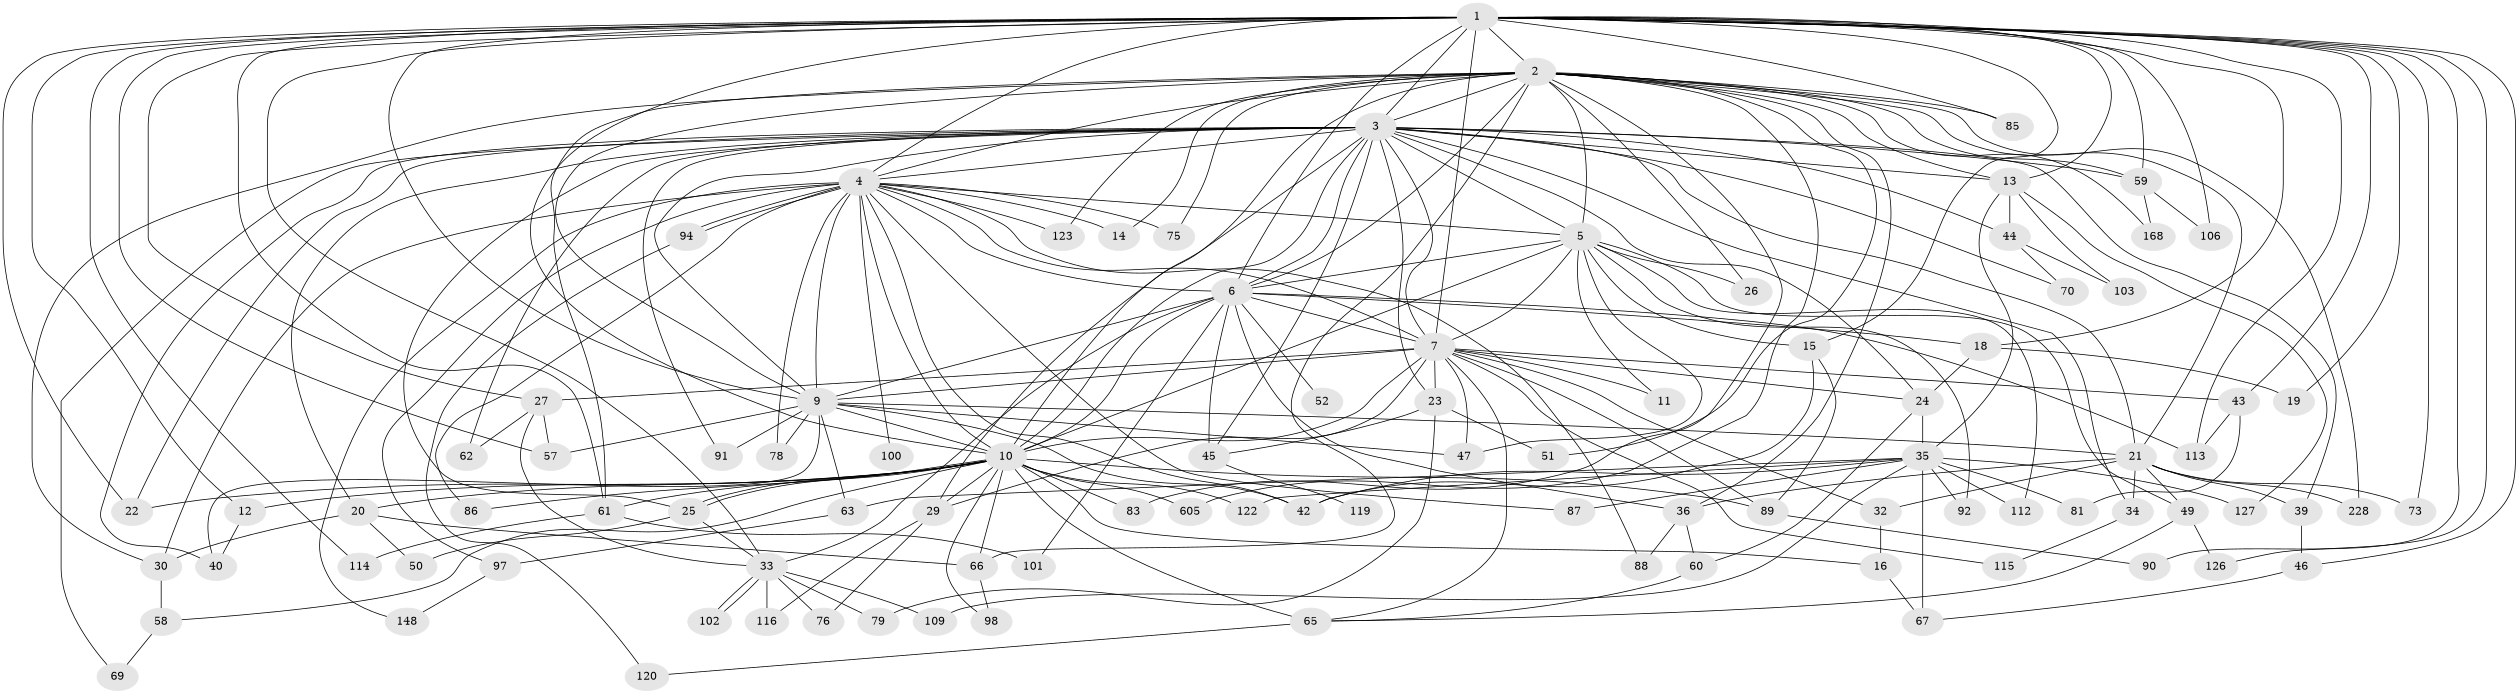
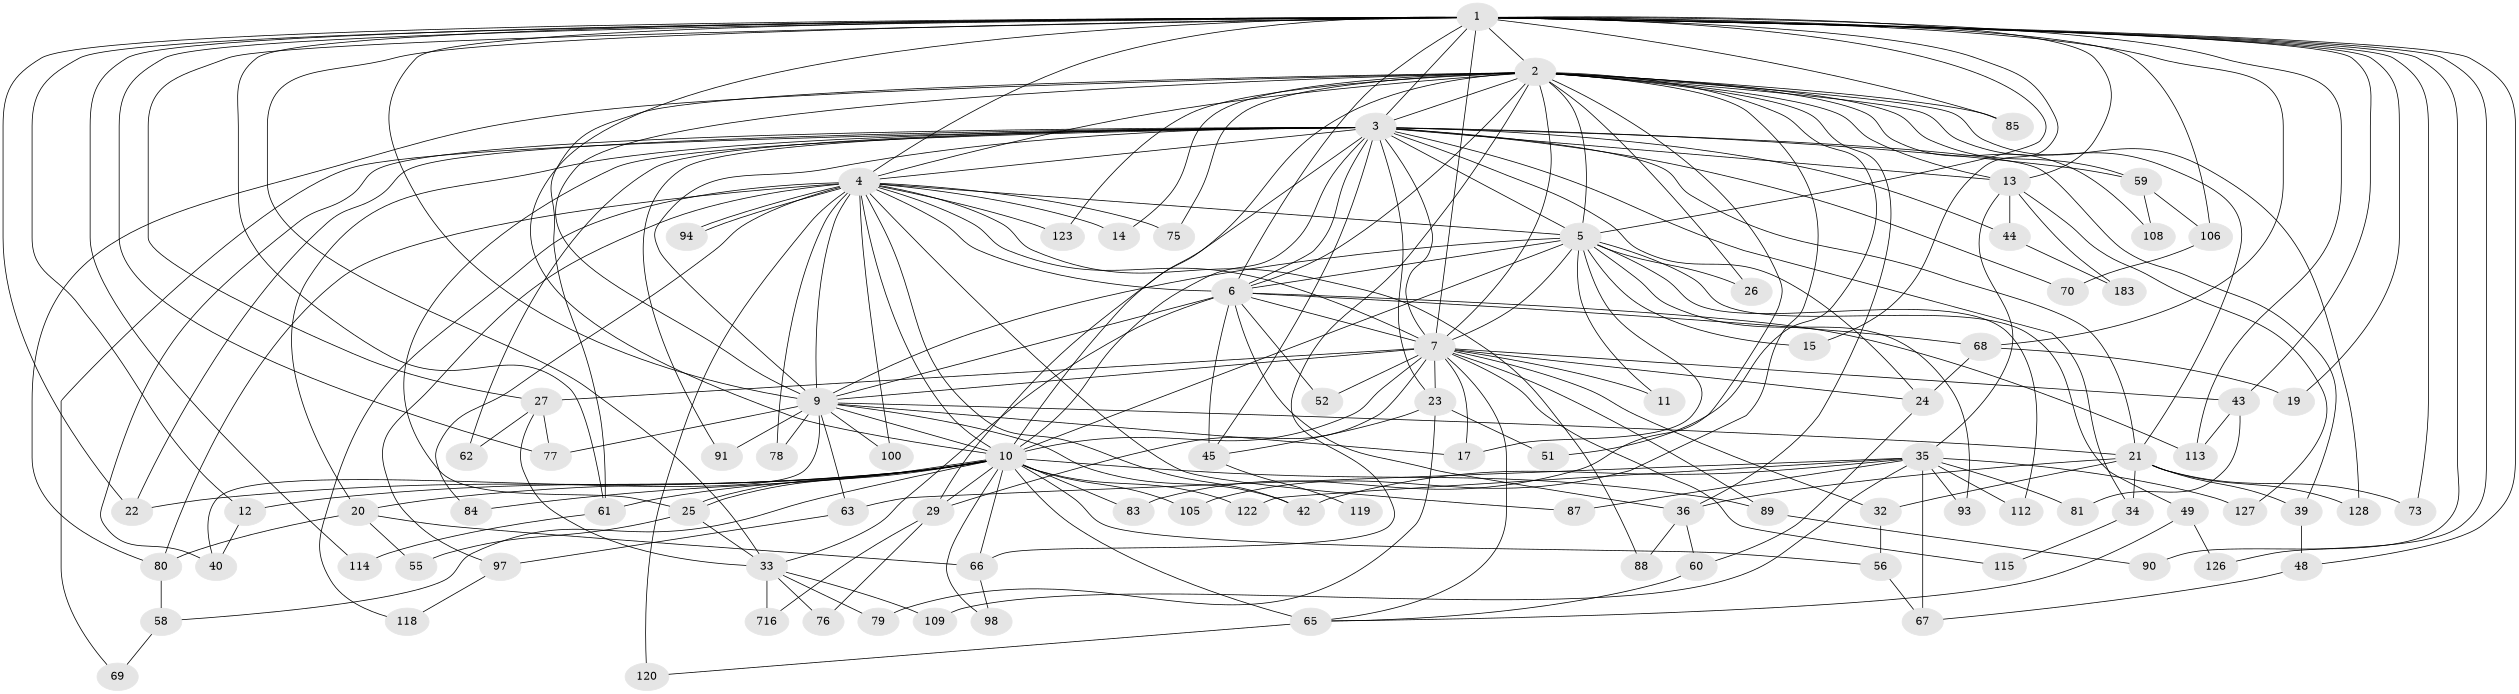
(1866, 24) -> (2009, 89)
none -> (1535, 225)
(2153, 237) -> (2153, 237)
(2039, 264) -> (2139, 264)
none -> (1188, 280)
(2124, 292) -> (2124, 292)
(1981, 347) -> (1981, 347)
none -> (1378, 374)
(1117, 381) -> none
none -> (848, 425)
(1923, 429) -> none
(1827, 431) -> none
(435, 436) -> (688, 417)
(551, 457) -> (551, 457)
(1464, 457) -> (1464, 457)
(2157, 480) -> none
(1626, 483) -> none
(471, 512) -> (471, 512)
(1190, 512) -> (1190, 512)
(1965, 512) -> (1965, 512)
(2359, 512) -> (2359, 512)
(161, 567) -> (161, 567)
(416, 567) -> (416, 567)
(1034, 567) -> none
(1881, 567) -> (1881, 567)
(2302, 567) -> (2302, 567)
(407, 622) -> (407, 622)
(710, 622) -> none
(767, 622) -> (767, 622)
